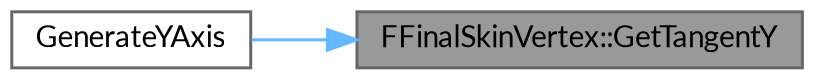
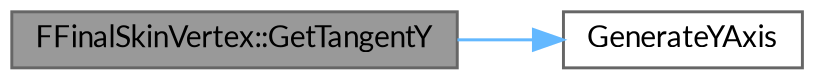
(289, 40) -> (495, 40)
